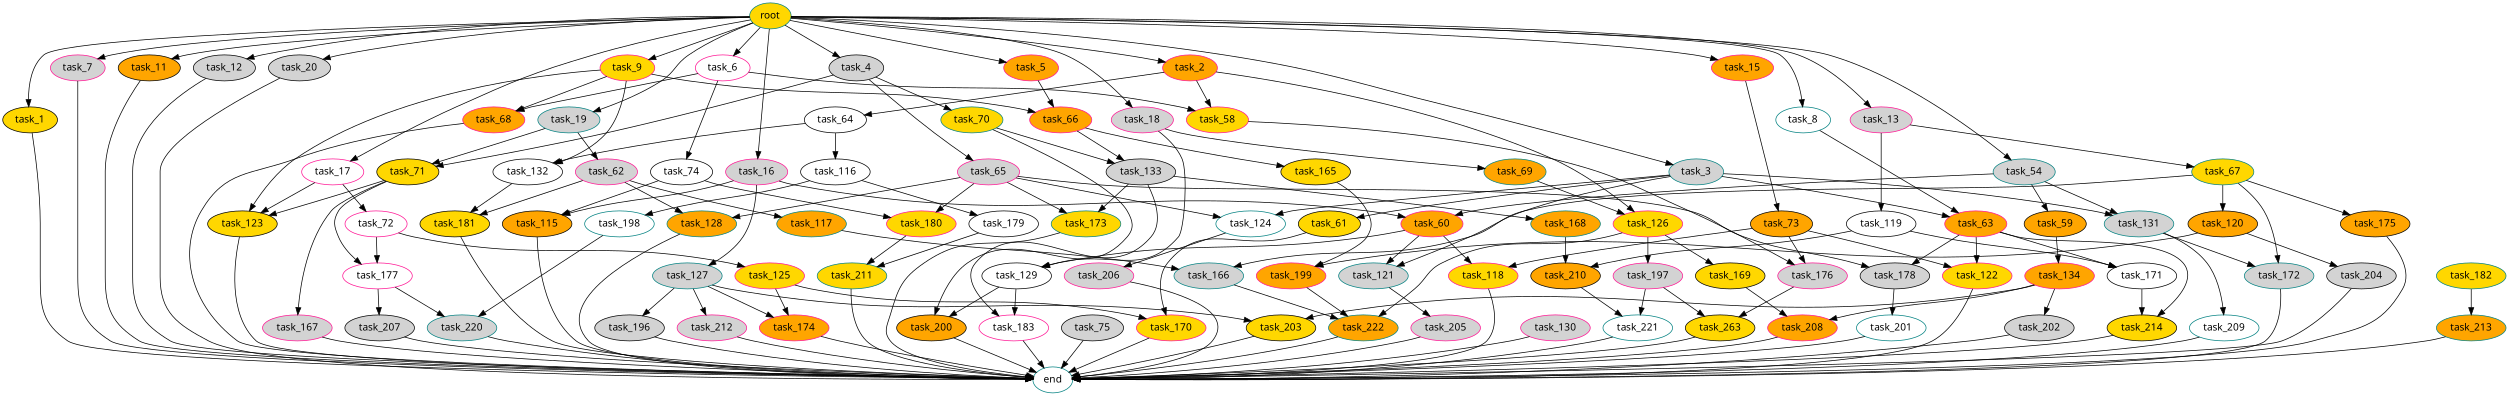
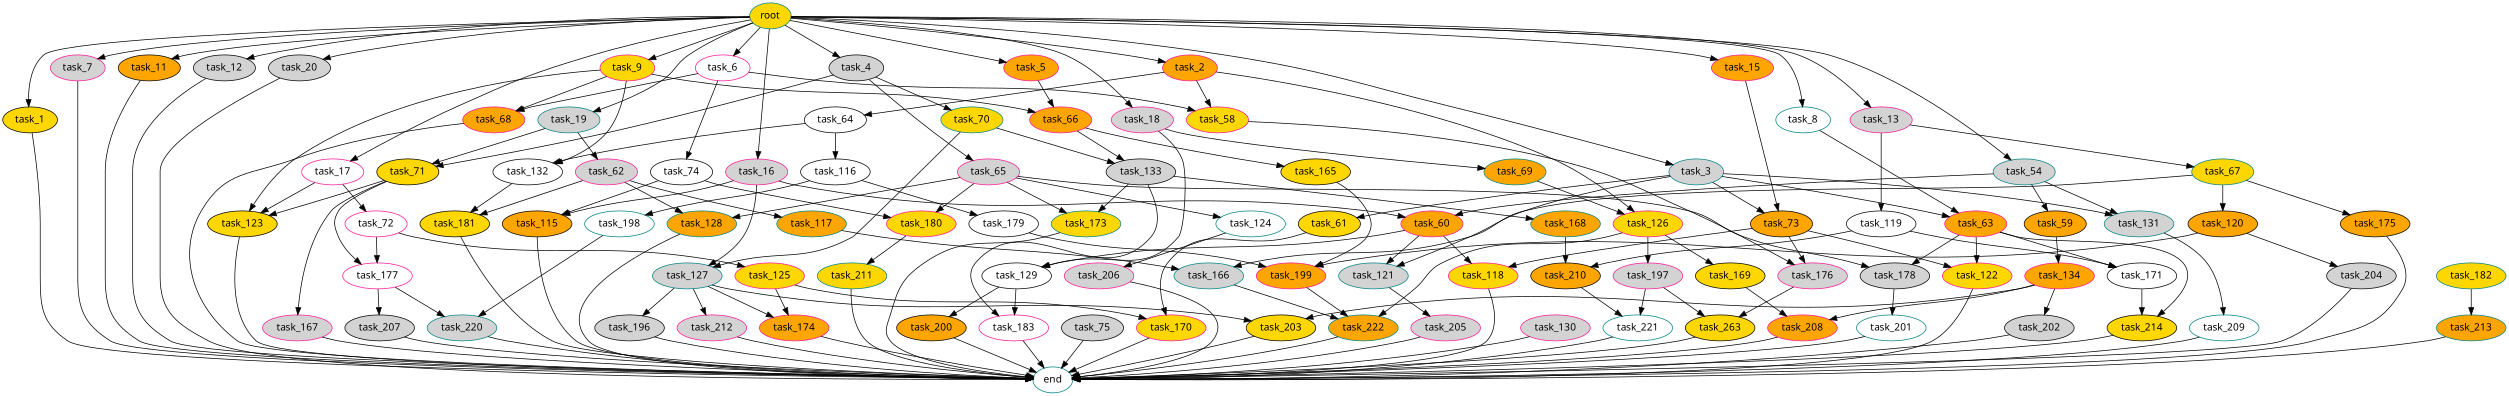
(1447, 195) -> (1735, 196)
(931, 249) -> (1120, 248)
(1113, 249) -> (863, 227)
(2279, 276) -> none
